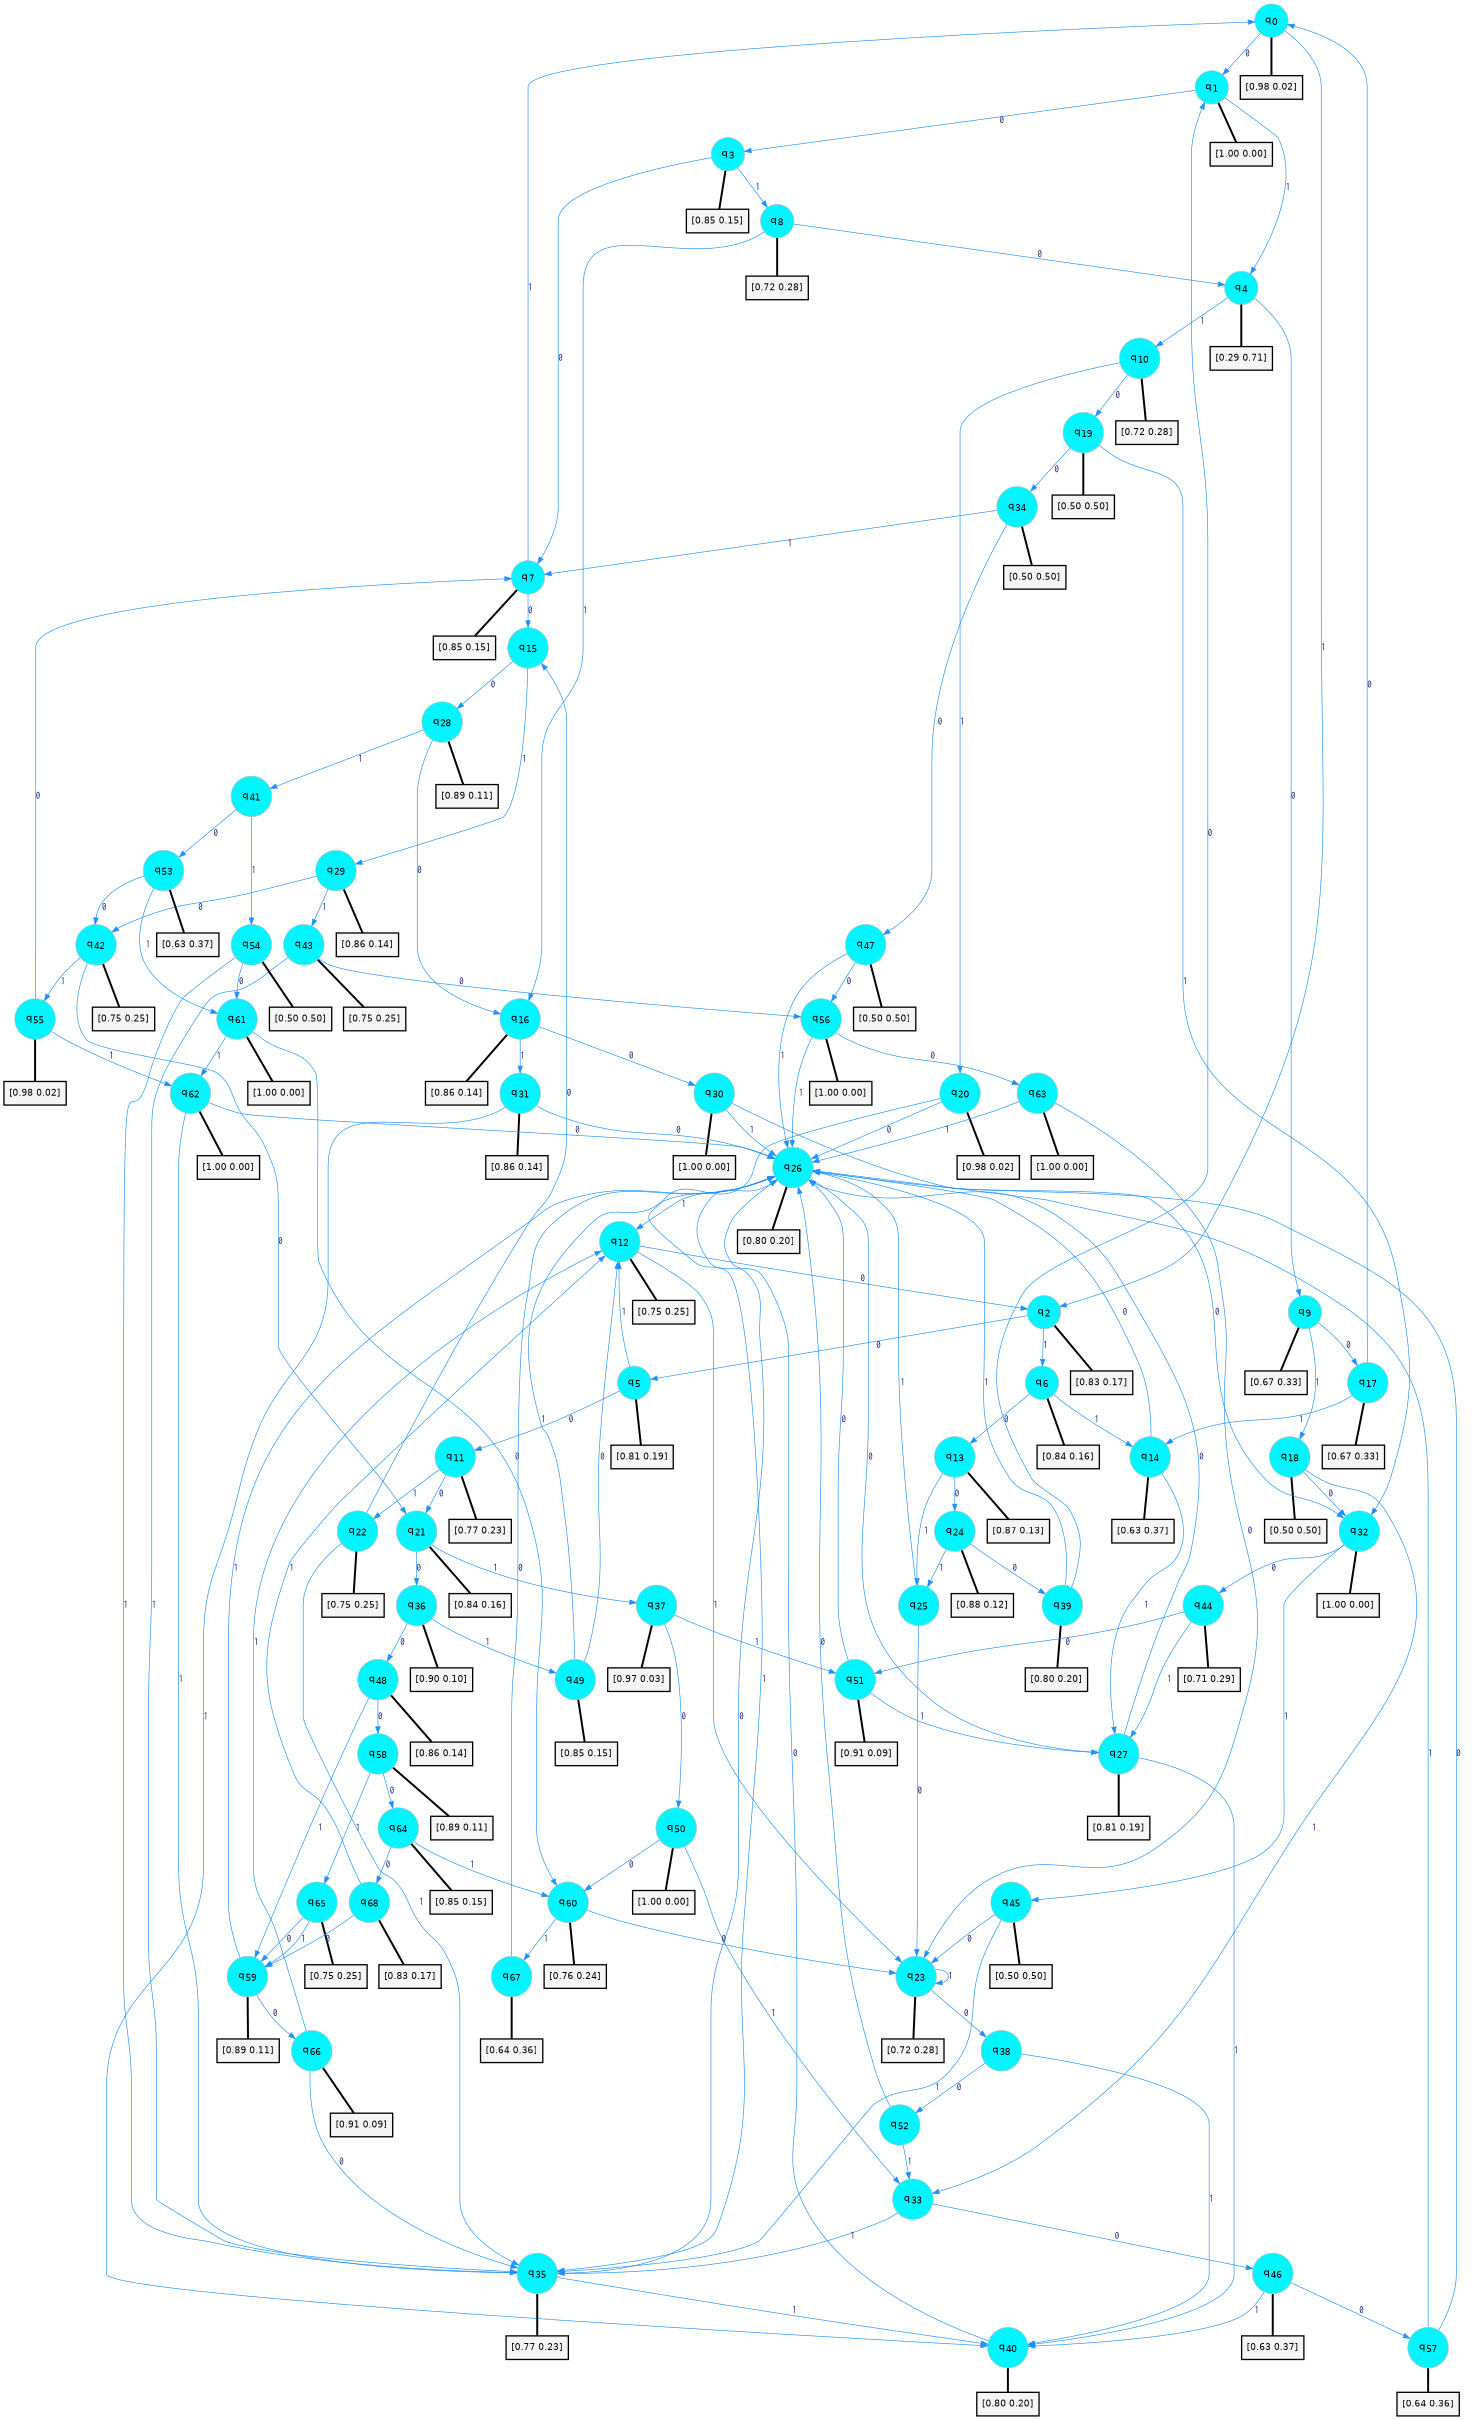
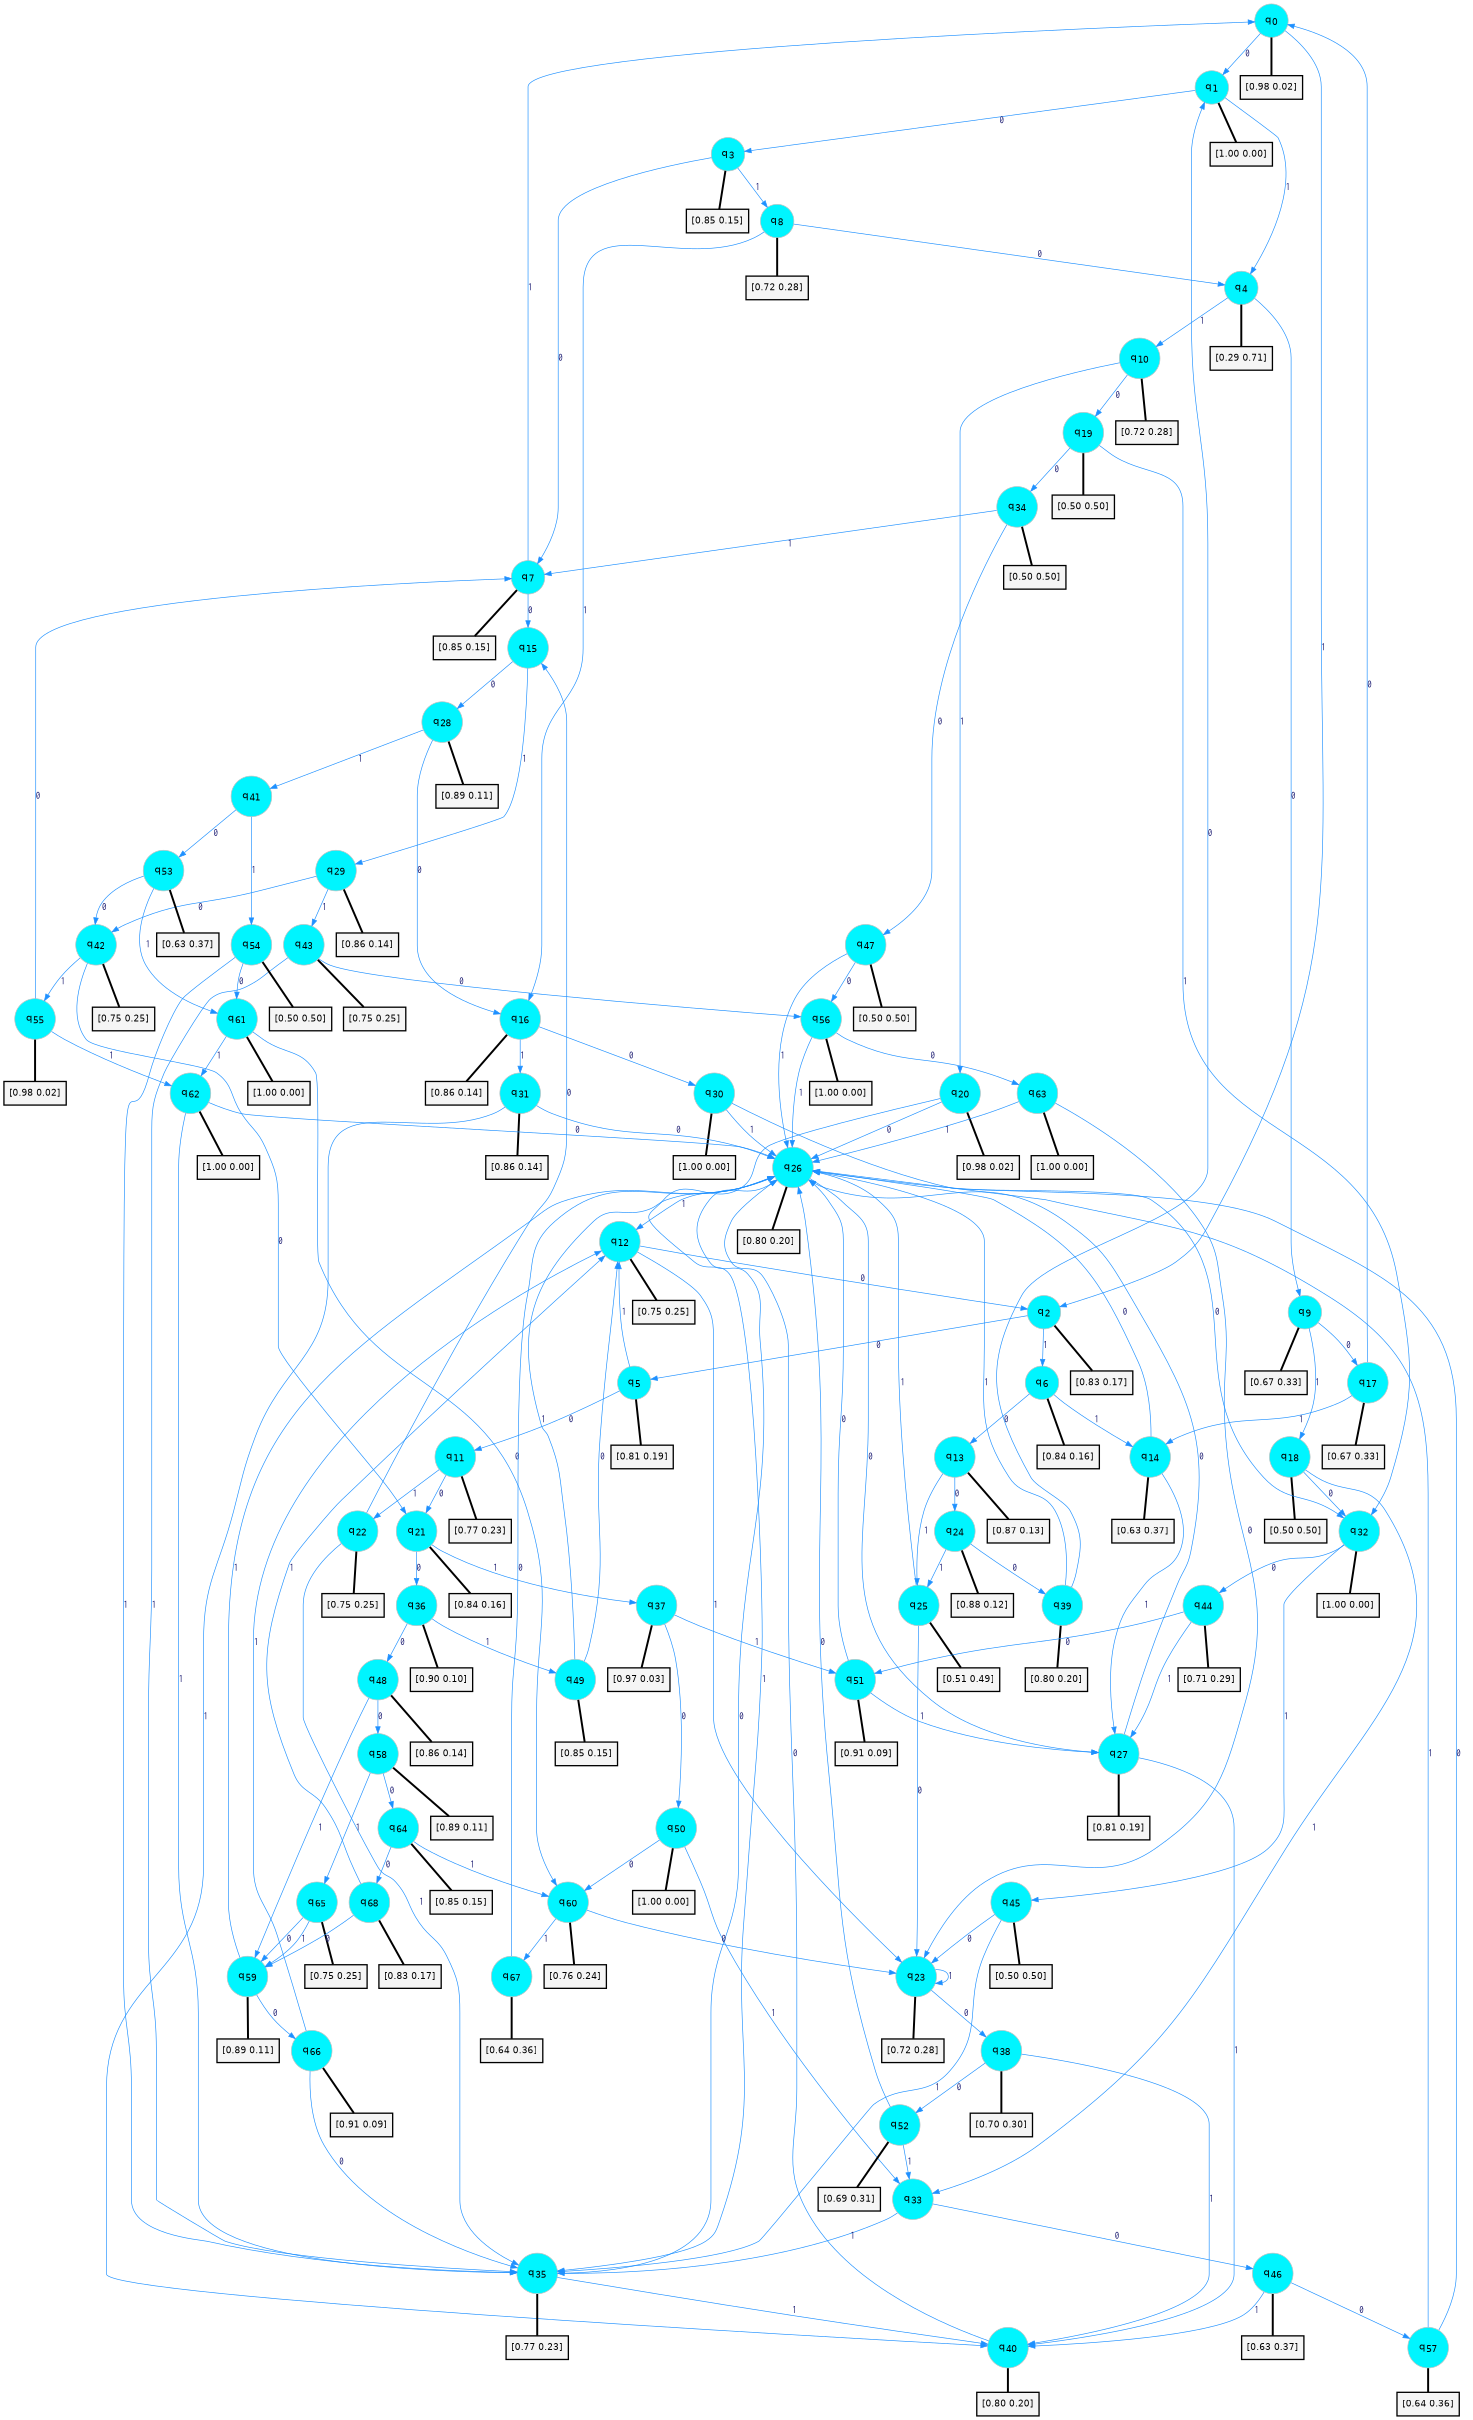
none -> (969, 1680)
none -> (1001, 2125)
none -> (849, 2199)
